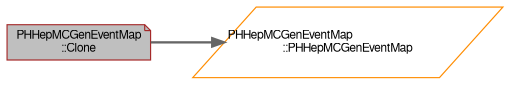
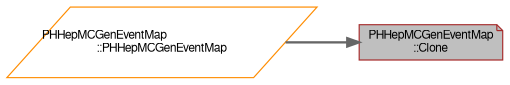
(181, 42) -> (316, 42)
